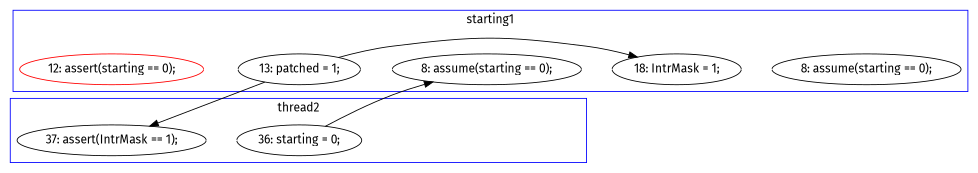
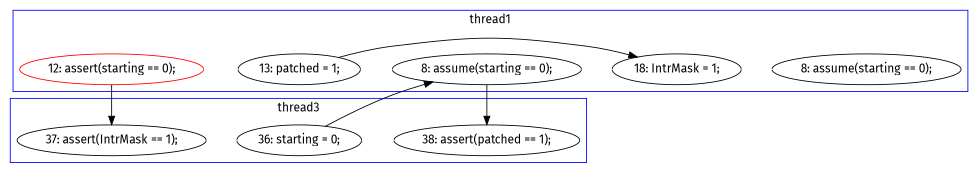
(490, 20) -> (490, 20)
(209, 104) -> (112, 104)
(298, 108) -> (298, 108)
none -> (487, 140)
